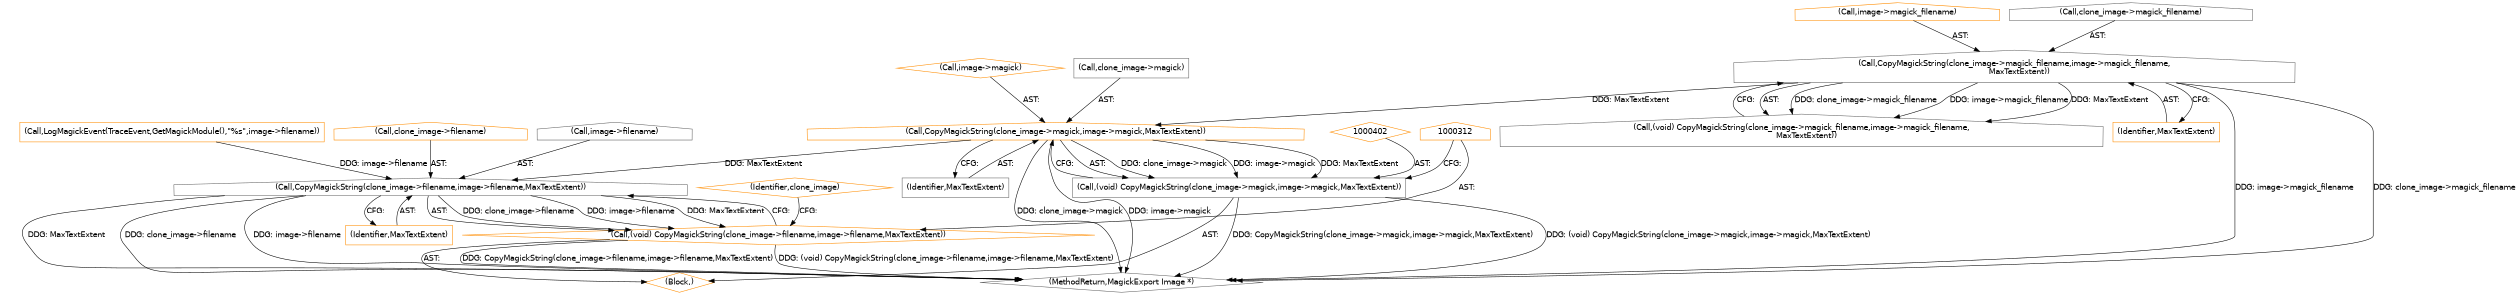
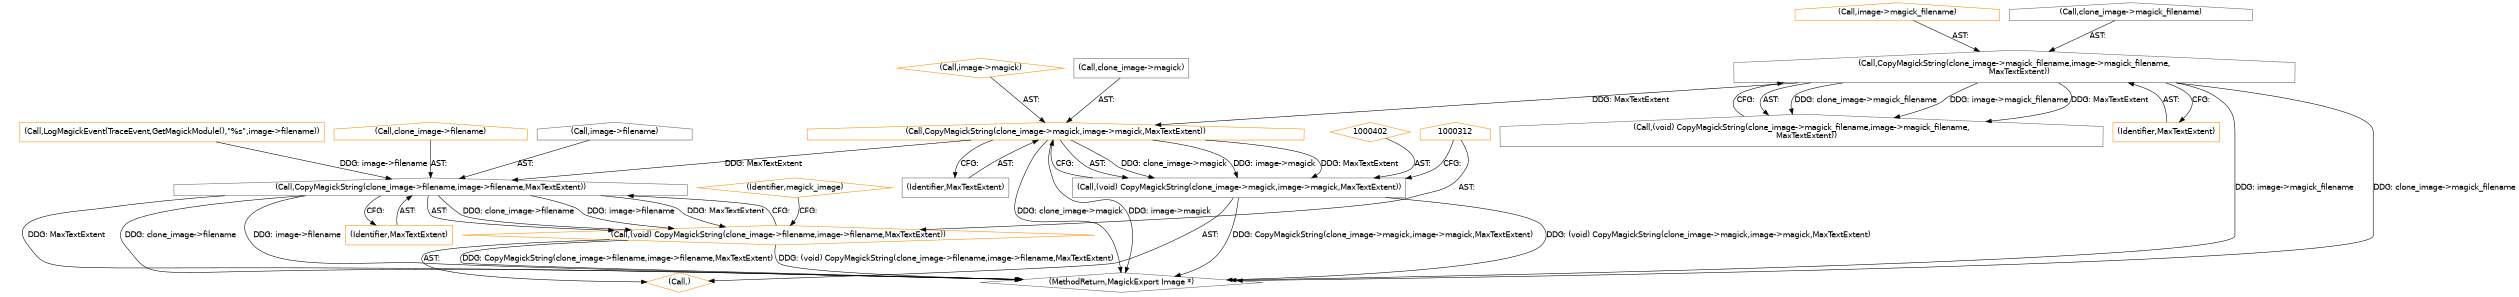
(795, 188) -> (795, 188)
(679, 282) -> (679, 282)
